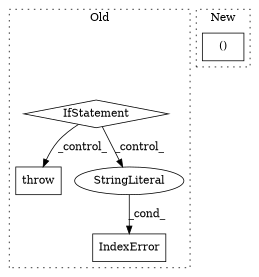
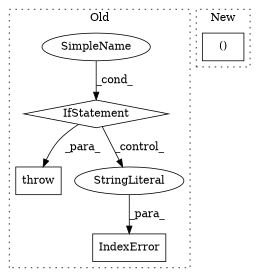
none -> (96, 47)
(82, 147) -> (82, 147)
(147, 214) -> (147, 214)
